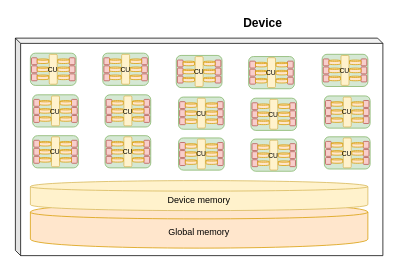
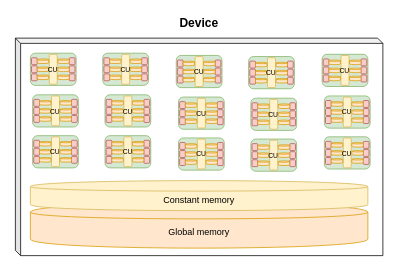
(263, 23) -> (199, 23)
(199, 200) -> (199, 200)
